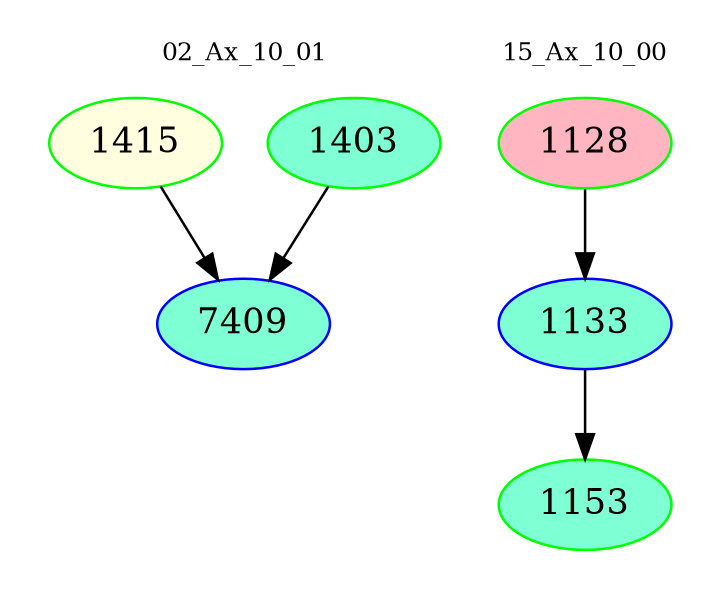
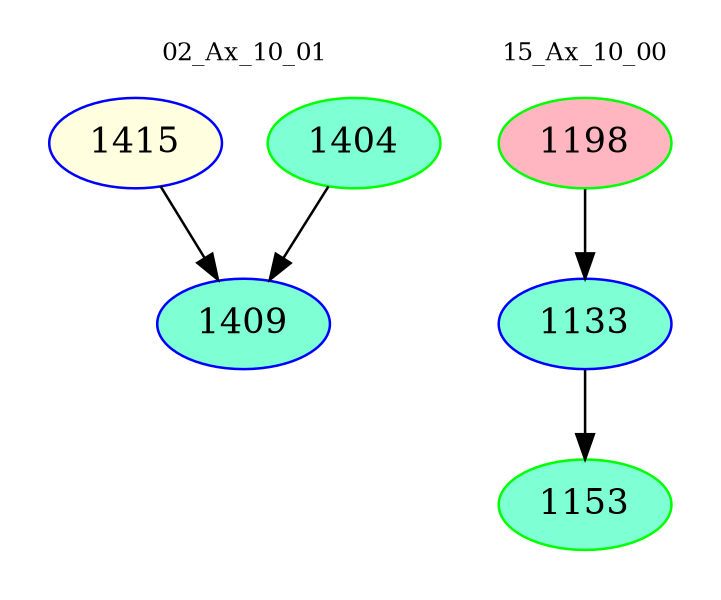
(136, 143) -> (136, 143)
(354, 143) -> (354, 143)
(585, 143) -> (585, 143)
(244, 324) -> (244, 324)
